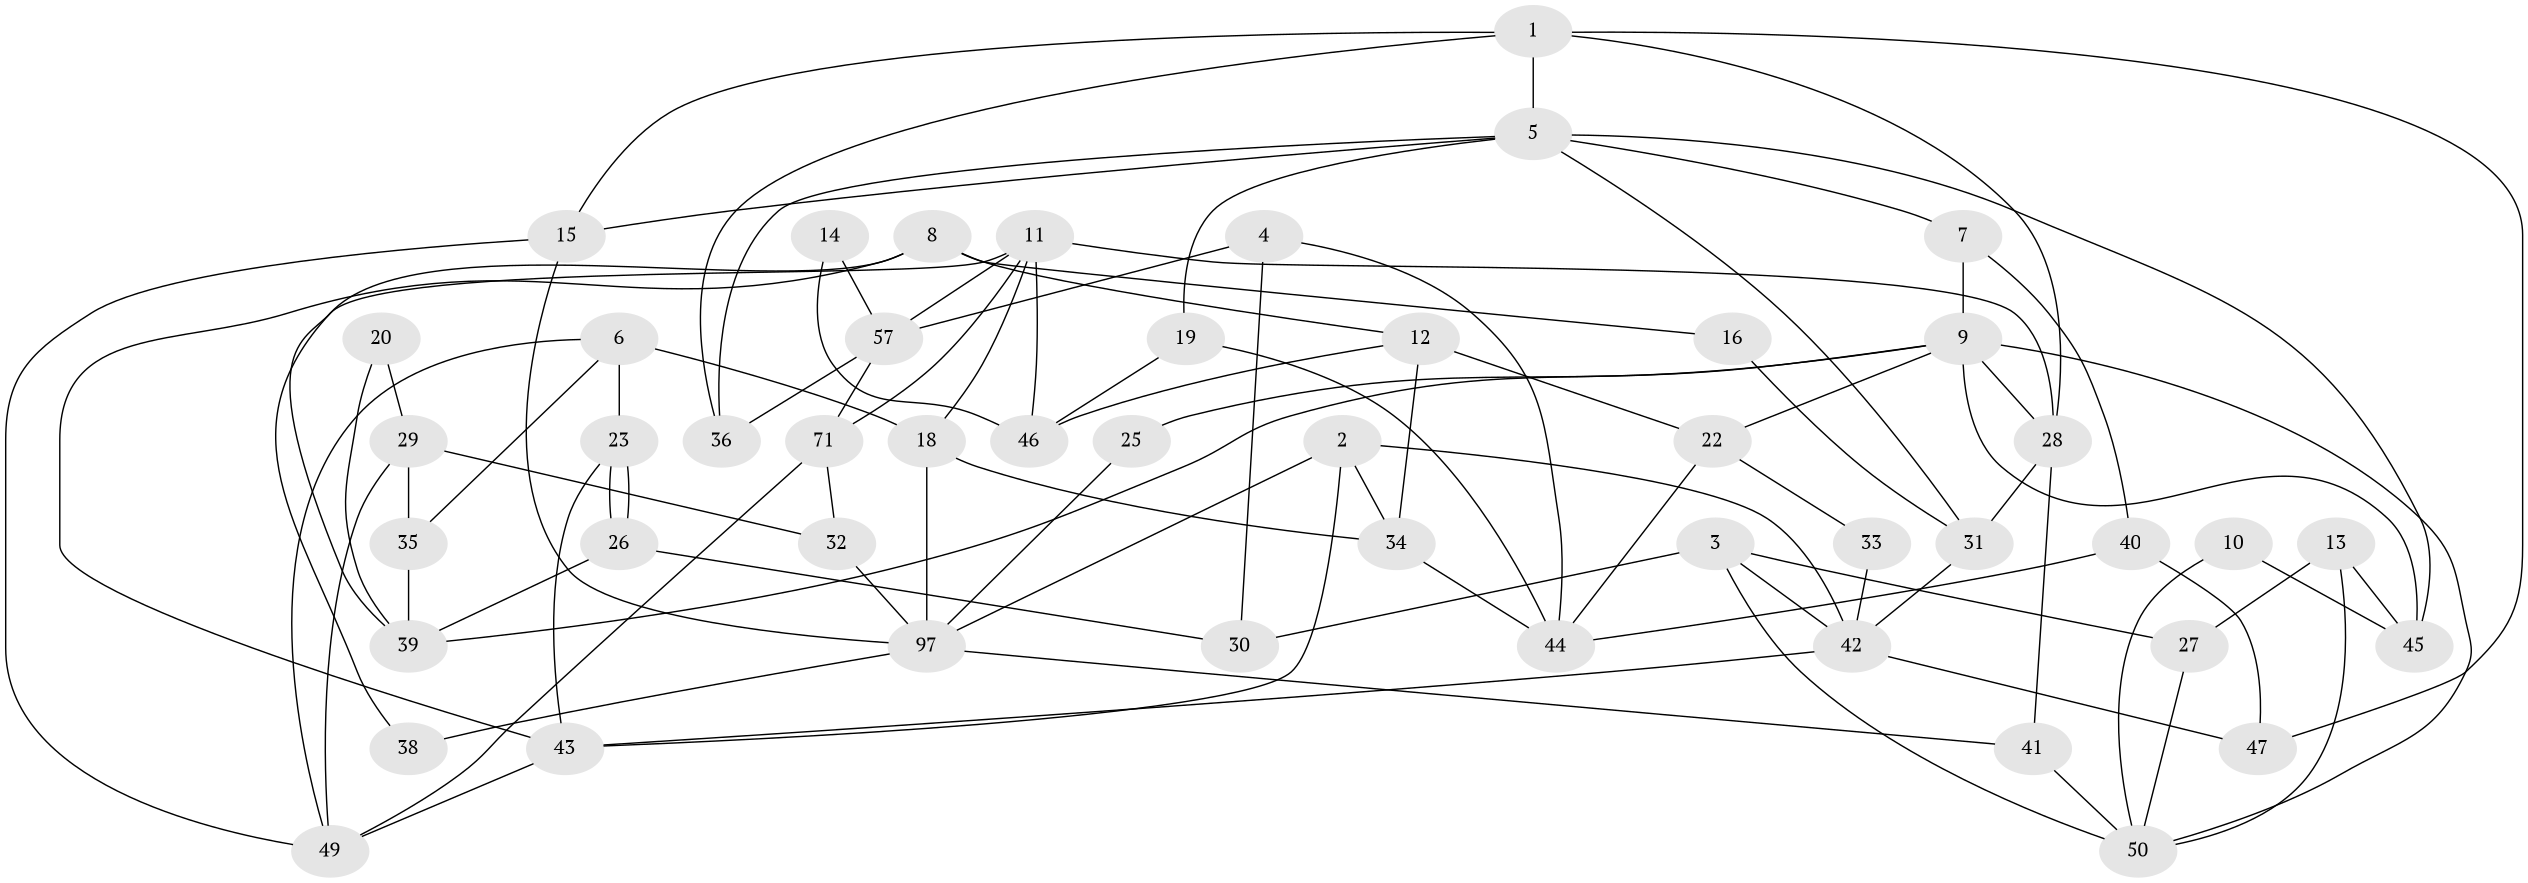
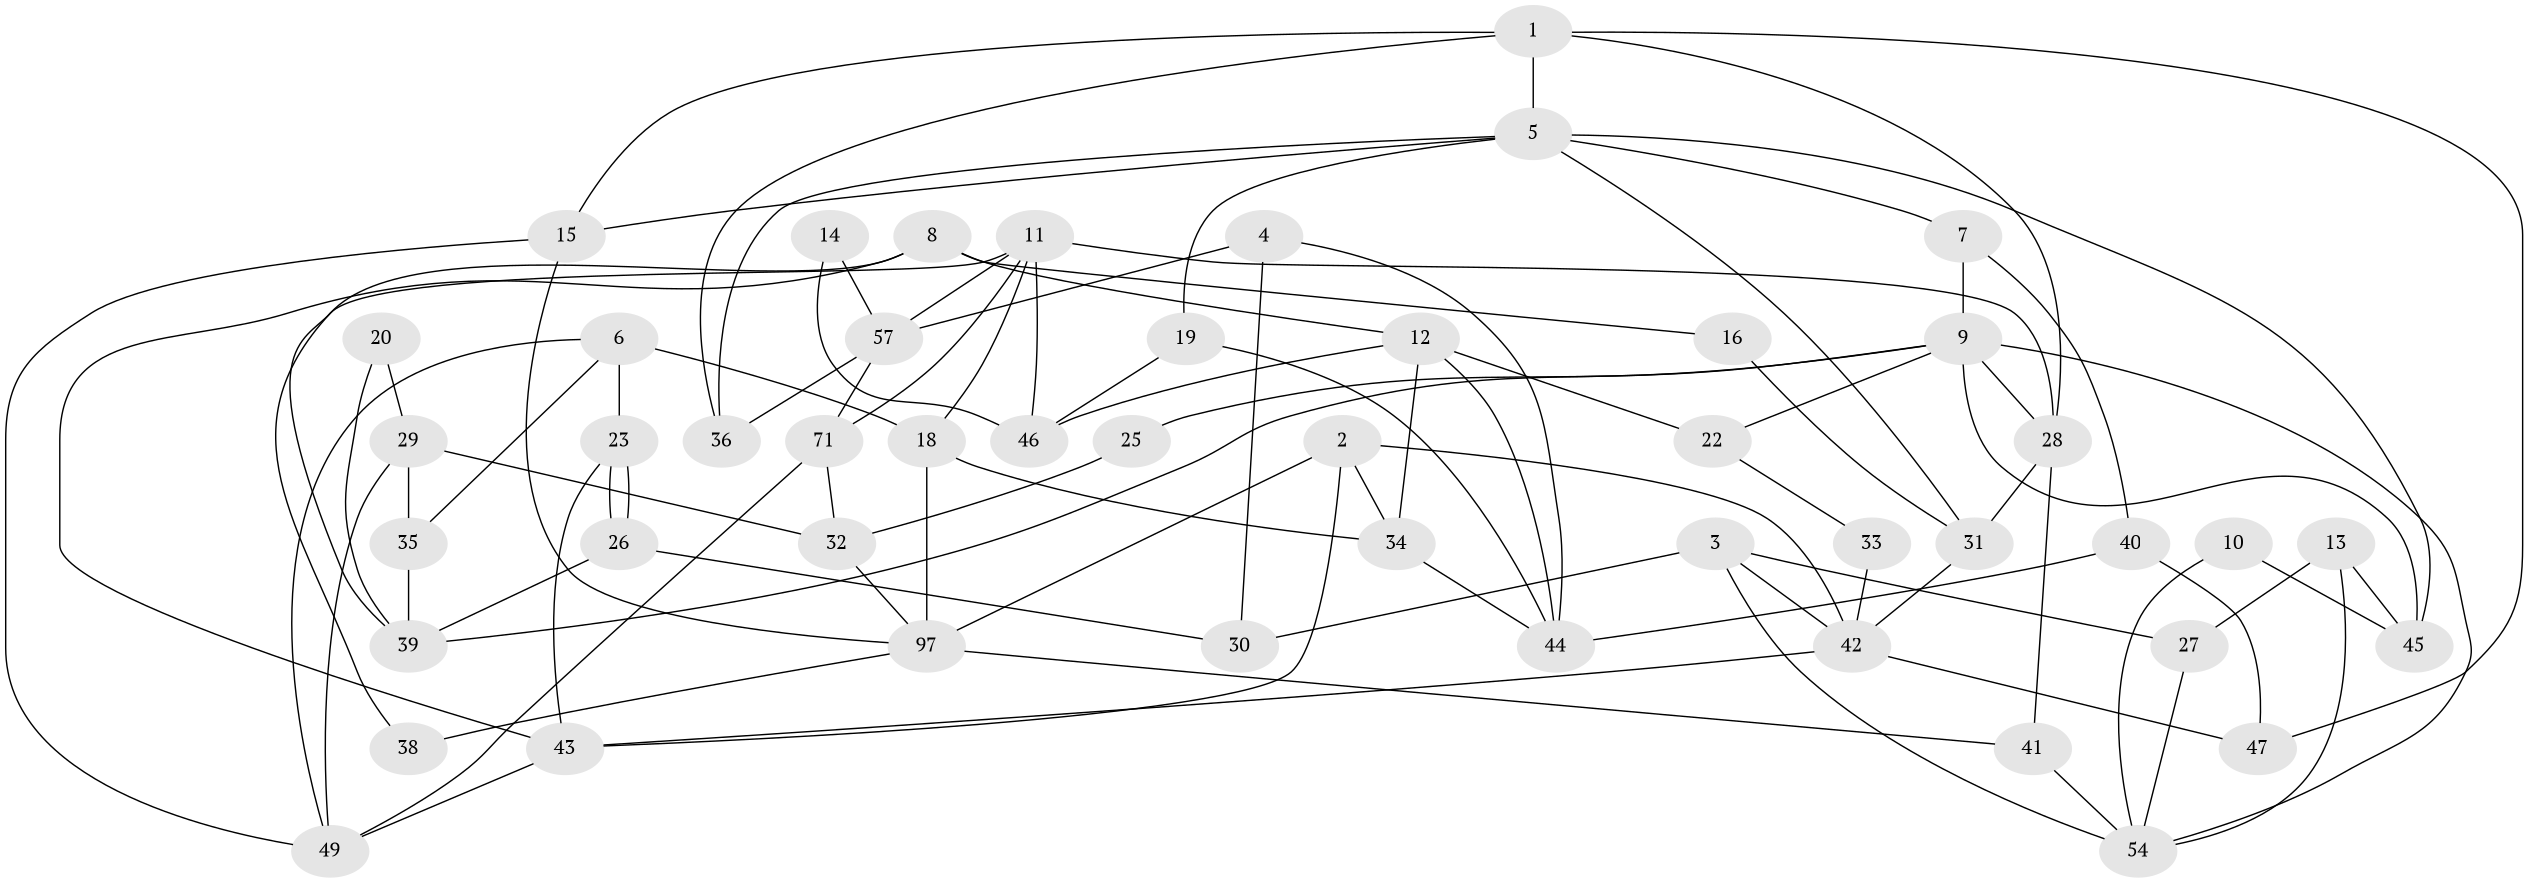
(1029, 544) -> (988, 499)
(1634, 544) -> (1522, 479)
(2138, 851) -> (2138, 851)
